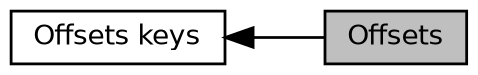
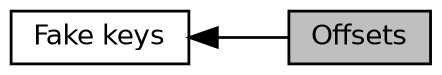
(118, 38) -> (100, 38)
